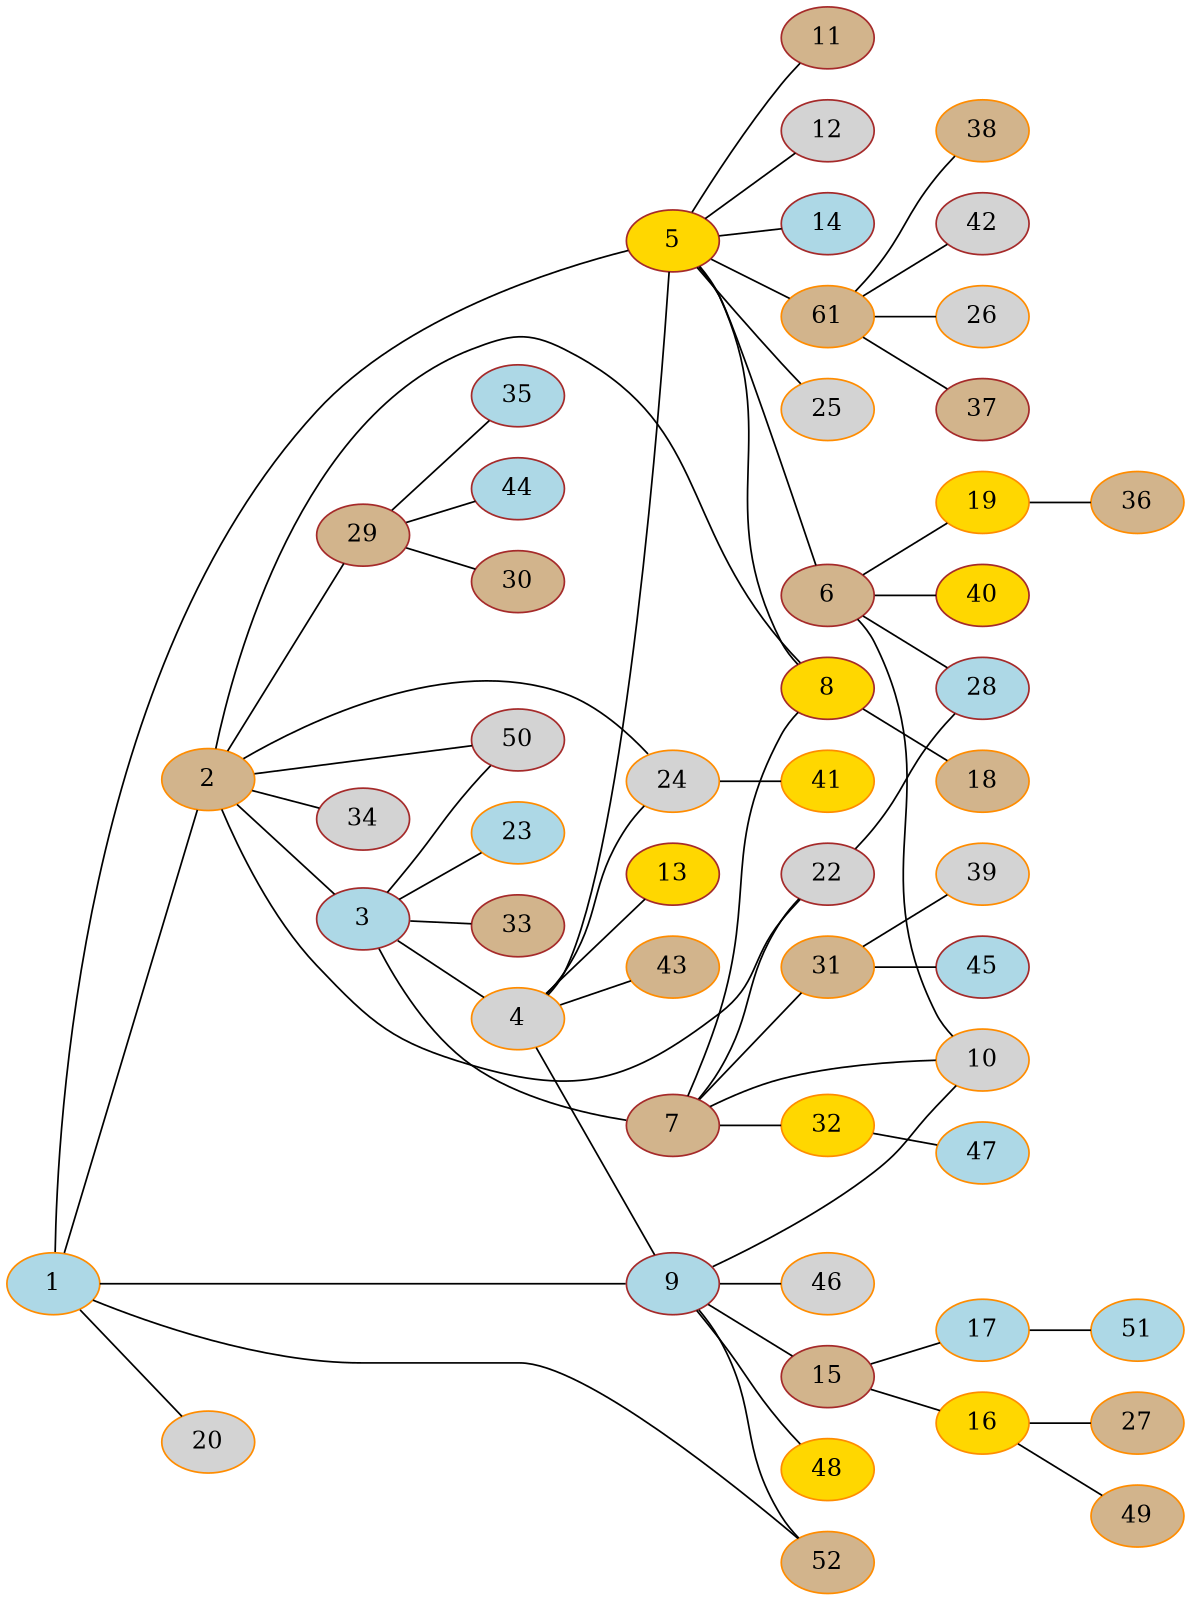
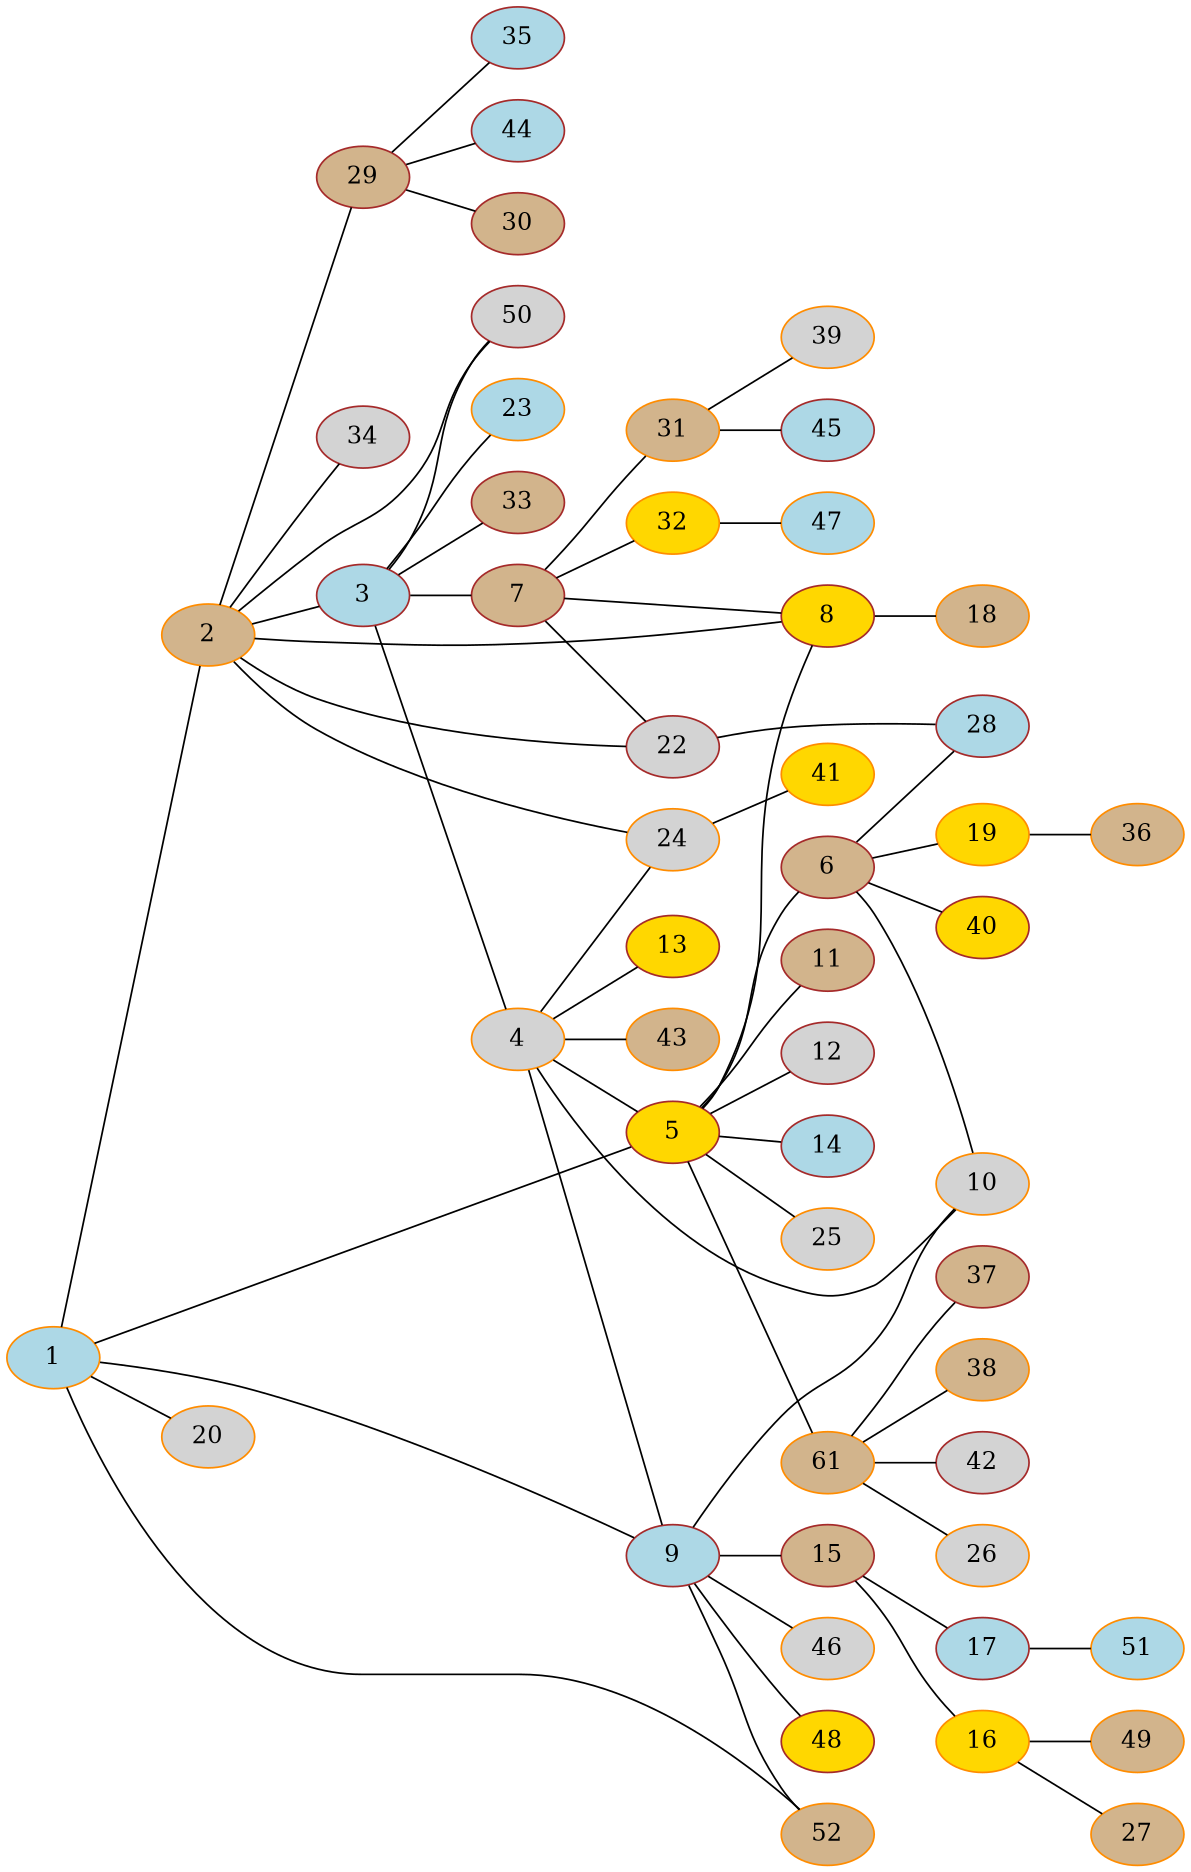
(820, 1071) -> (713, 1252)
(983, 1330) -> (983, 1649)
(828, 1470) -> (828, 1741)
